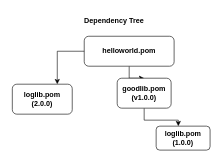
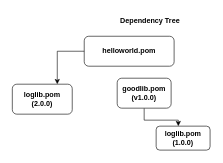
(114, 21) -> (150, 21)
(138, 78) -> none
